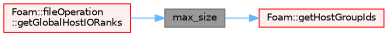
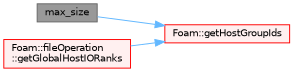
(143, 18) -> (143, 44)
